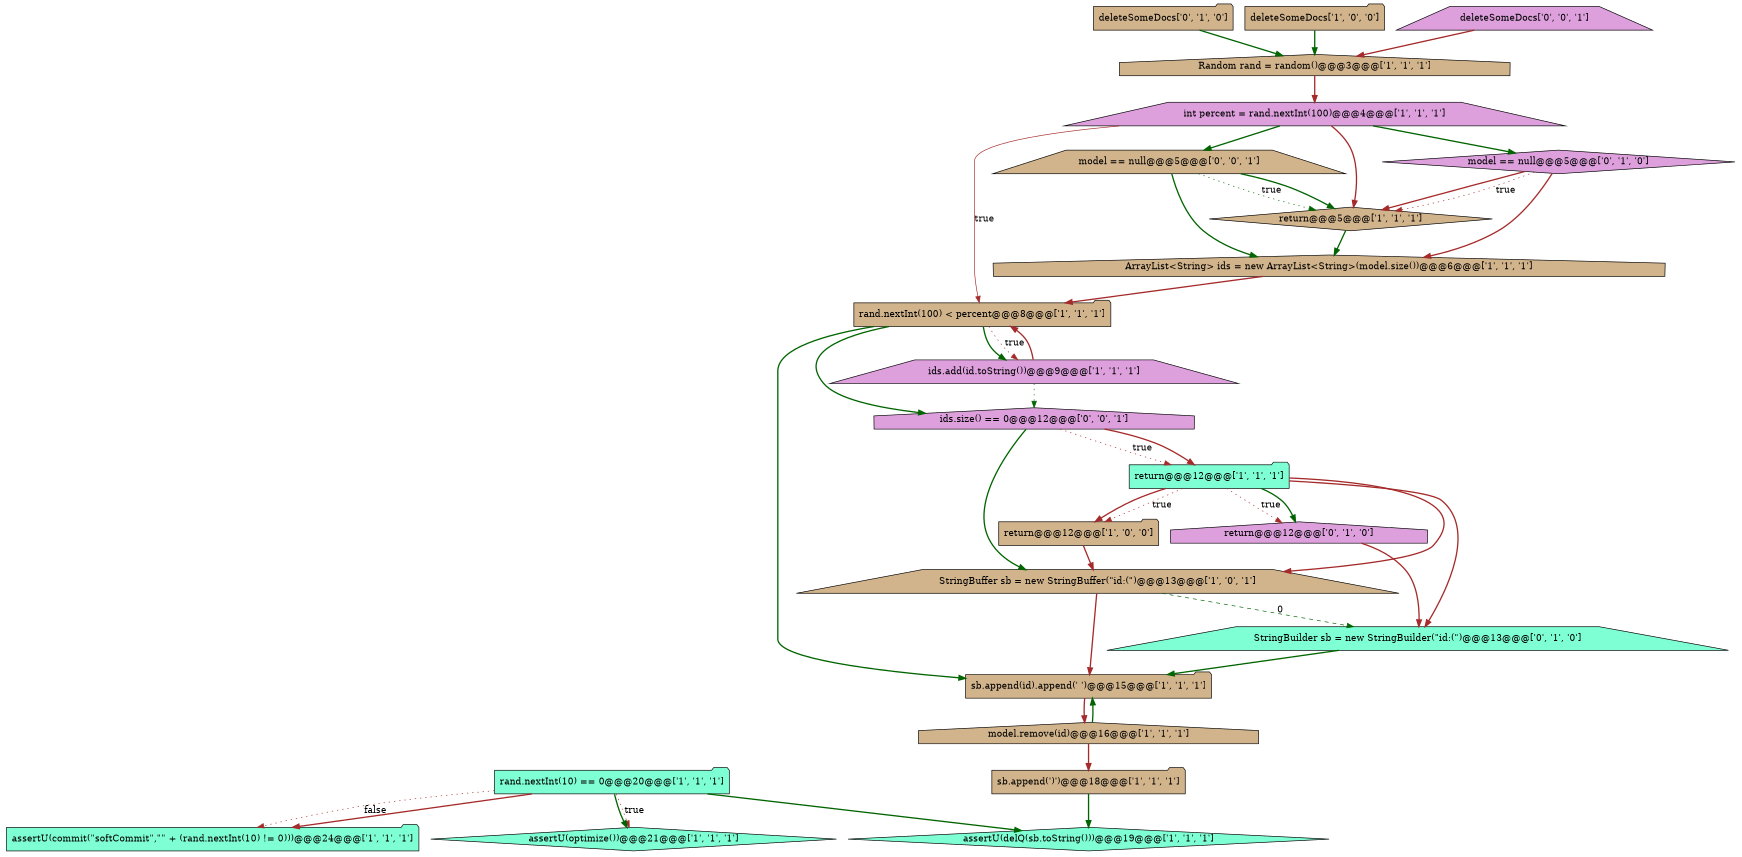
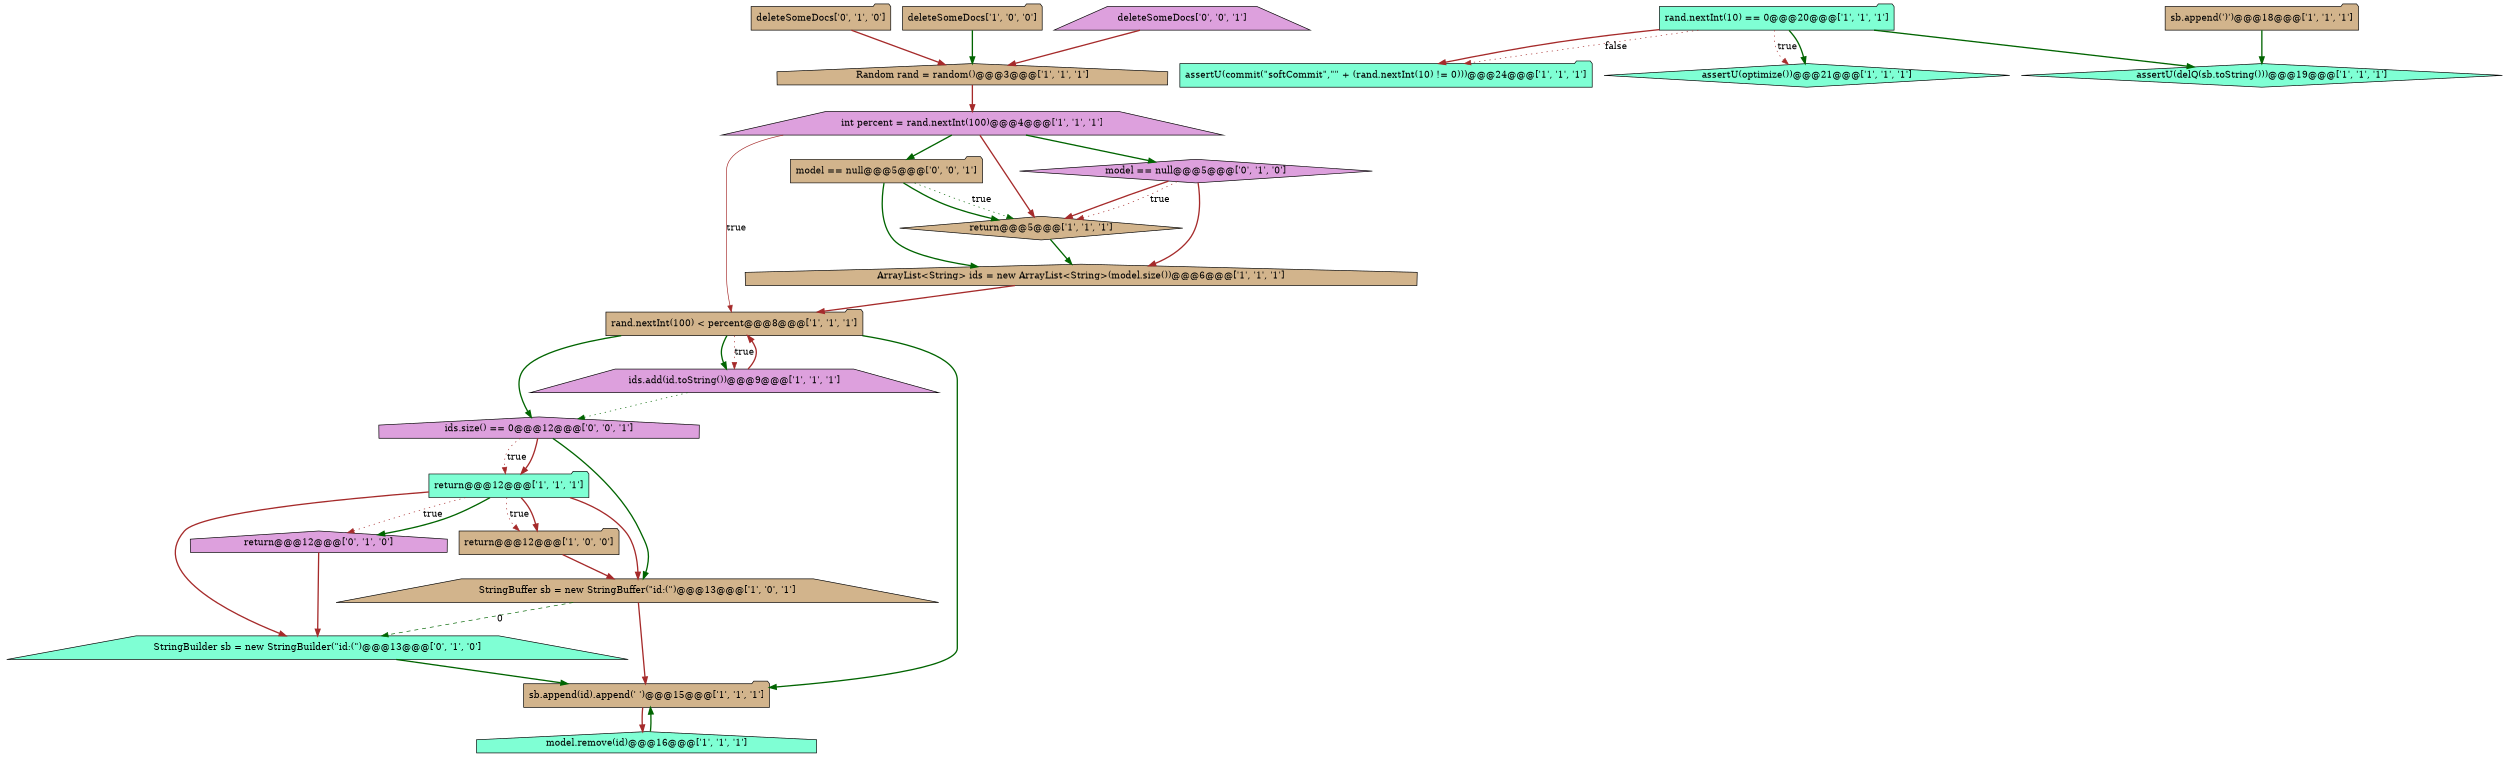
(1238, 42) -> (895, 46)
(1169, 162) -> (887, 171)
(1089, 734) -> (647, 743)
(1089, 754) -> none
